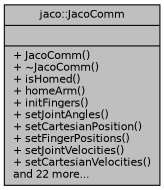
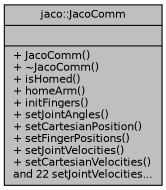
(51, 175) -> (83, 175)
